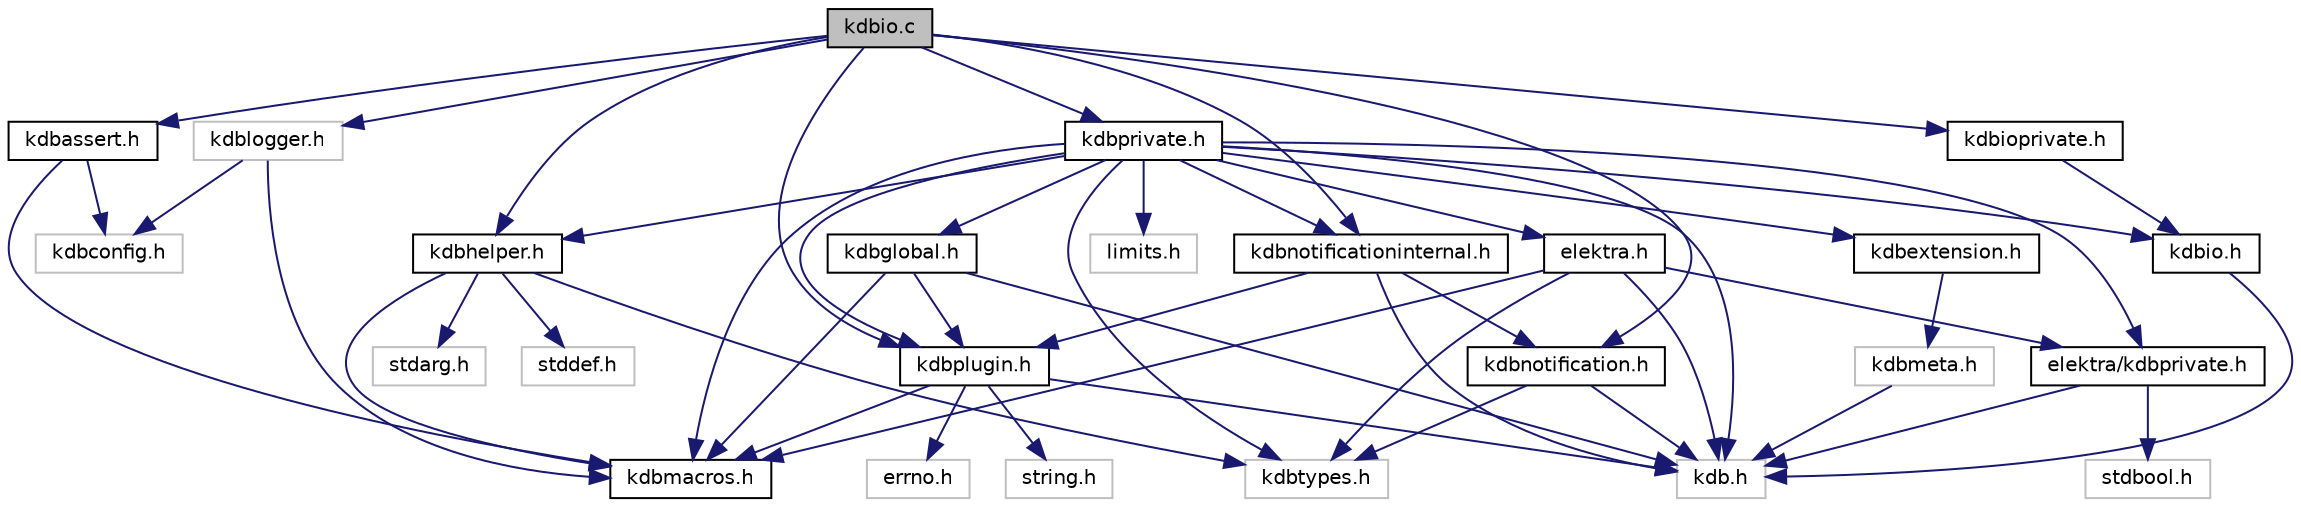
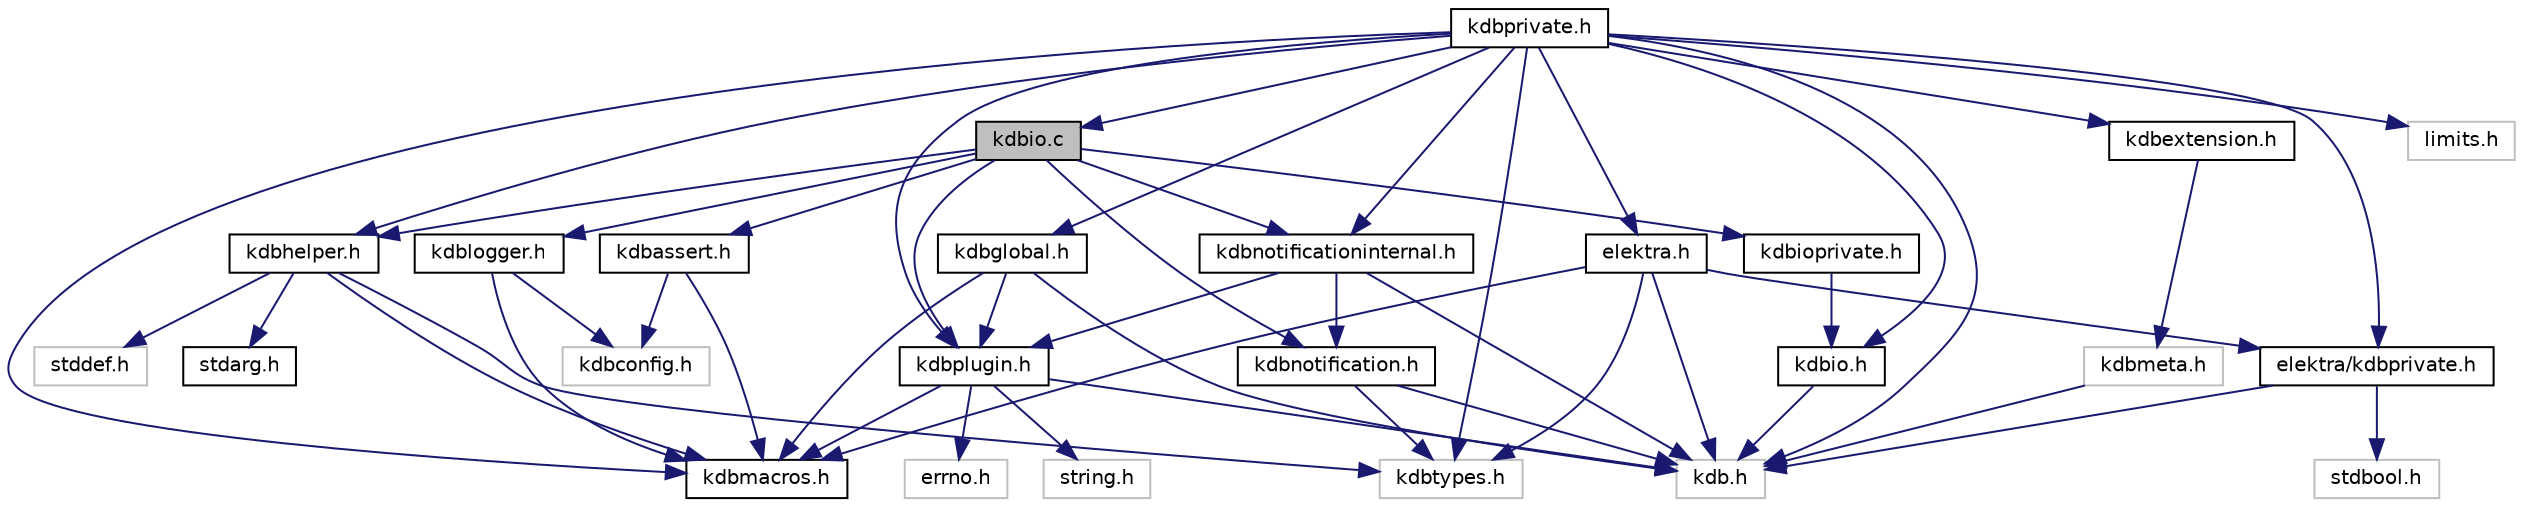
(1002, 81) -> (1276, 85)
(268, 141) -> (489, 254)
(429, 366) -> (240, 366)
